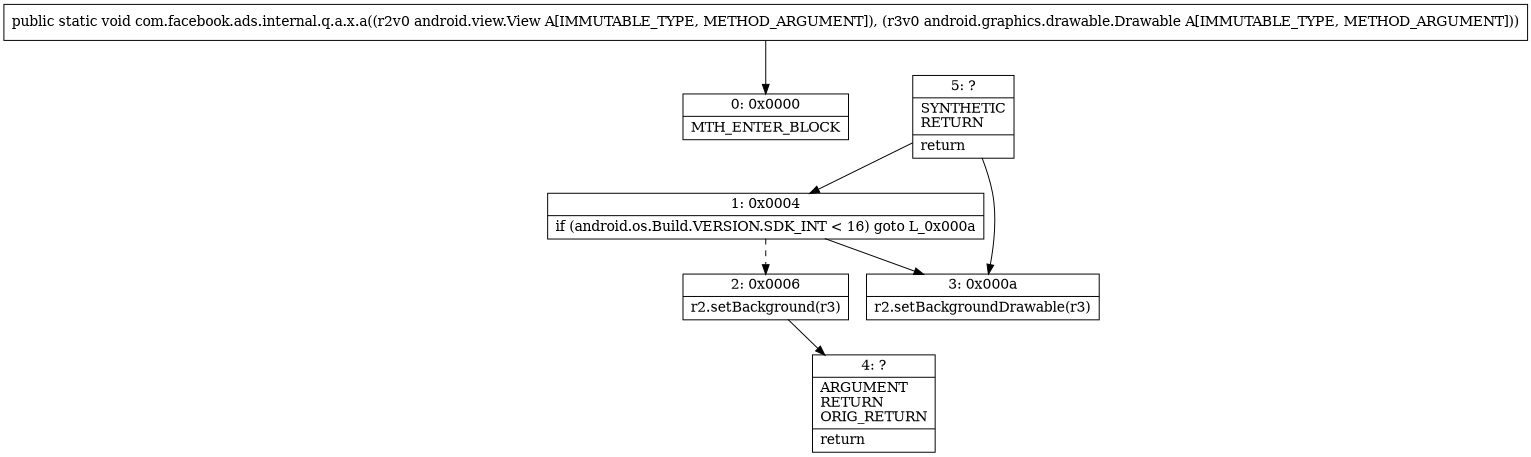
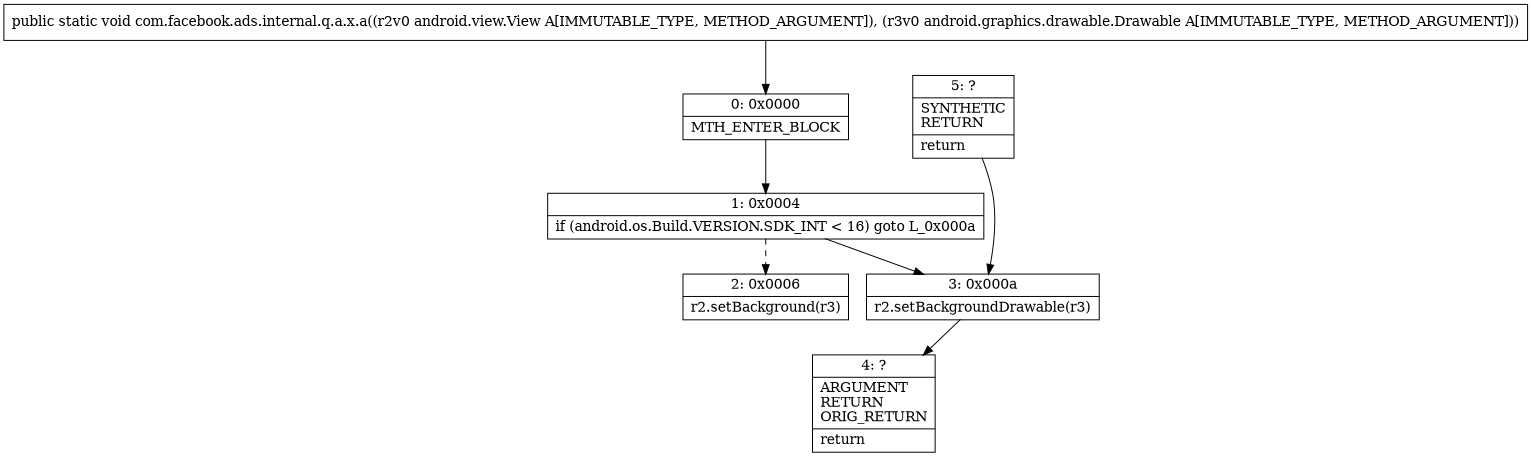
(866, 166) -> (766, 162)
(803, 334) -> (945, 334)
